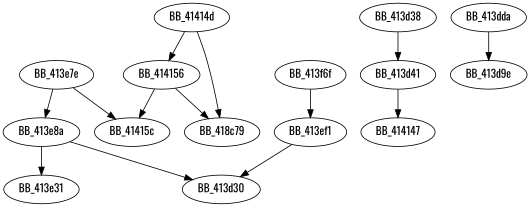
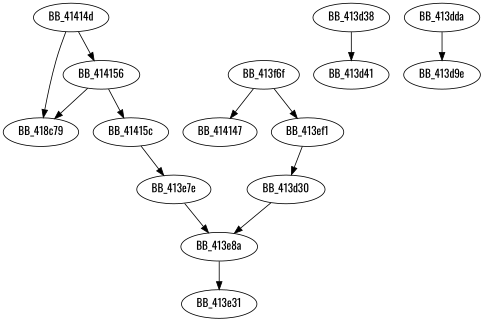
(398, 100) -> (244, 100)
(91, 101) -> (150, 158)
(127, 160) -> (256, 215)
